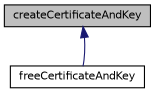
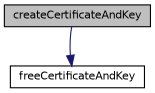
(85, 52) -> (70, 41)
